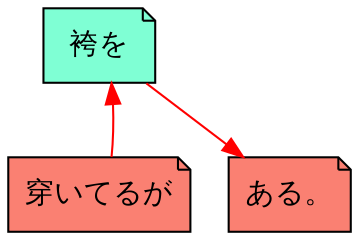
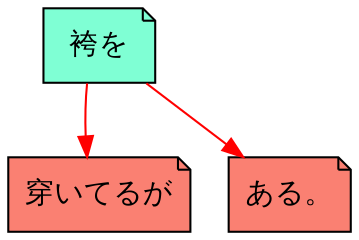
(113, 131) -> (85, 110)
